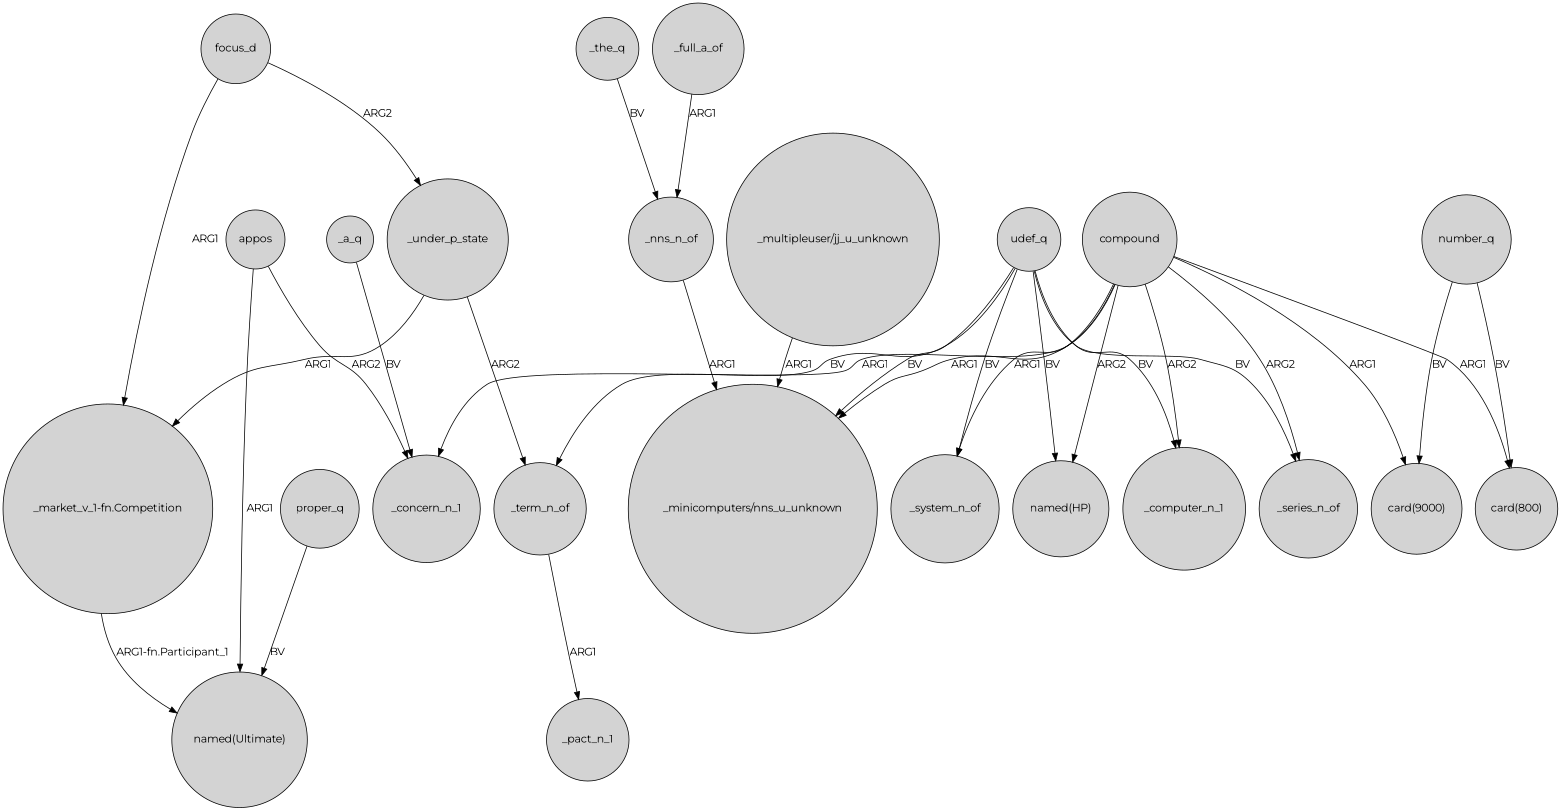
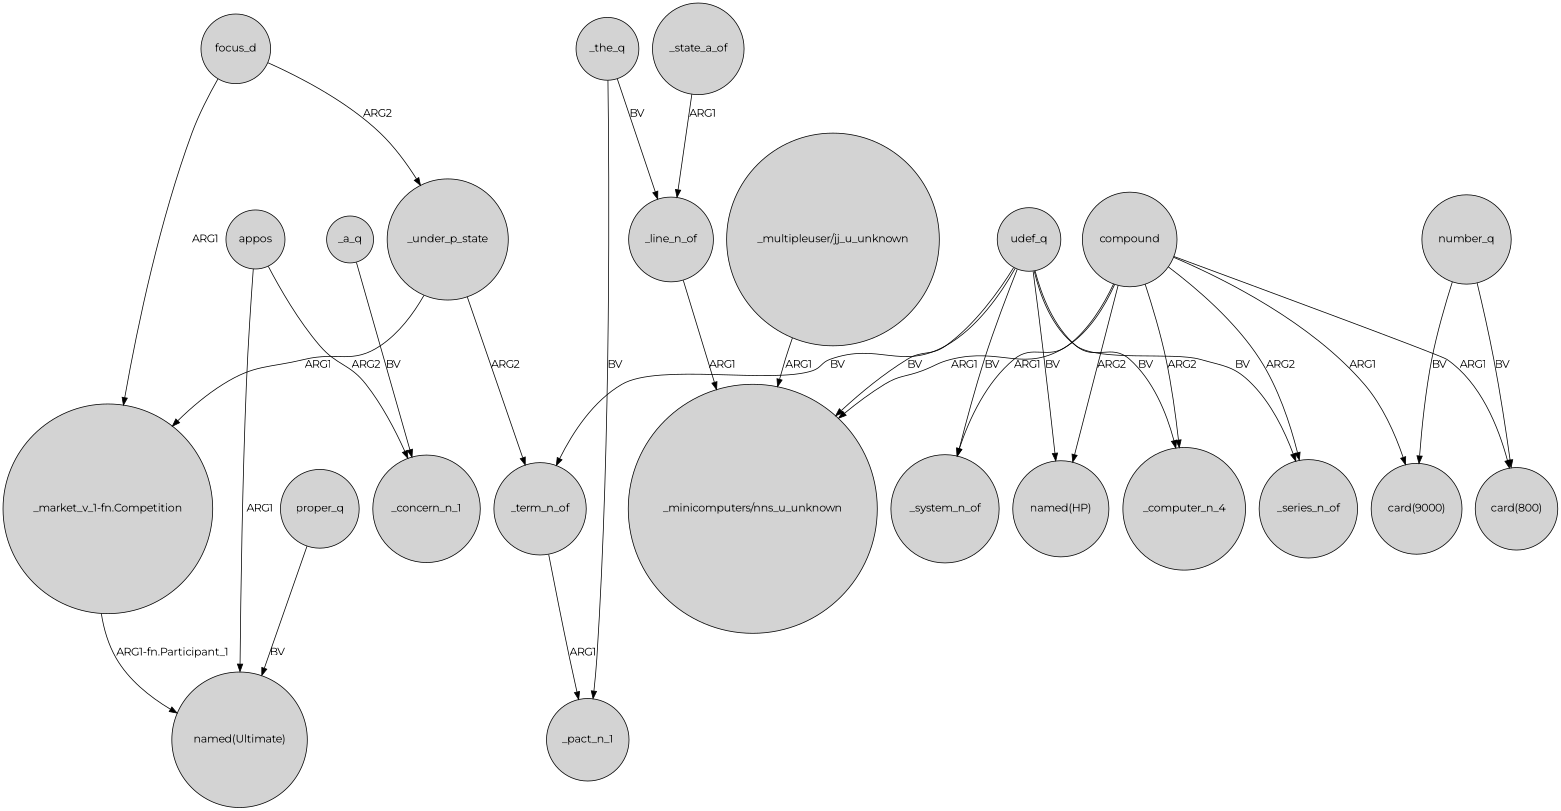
(698, 49) -> (698, 49)
(671, 239) -> (671, 239)
(835, 372) -> none
none -> (607, 386)
(1184, 509) -> (1184, 509)
